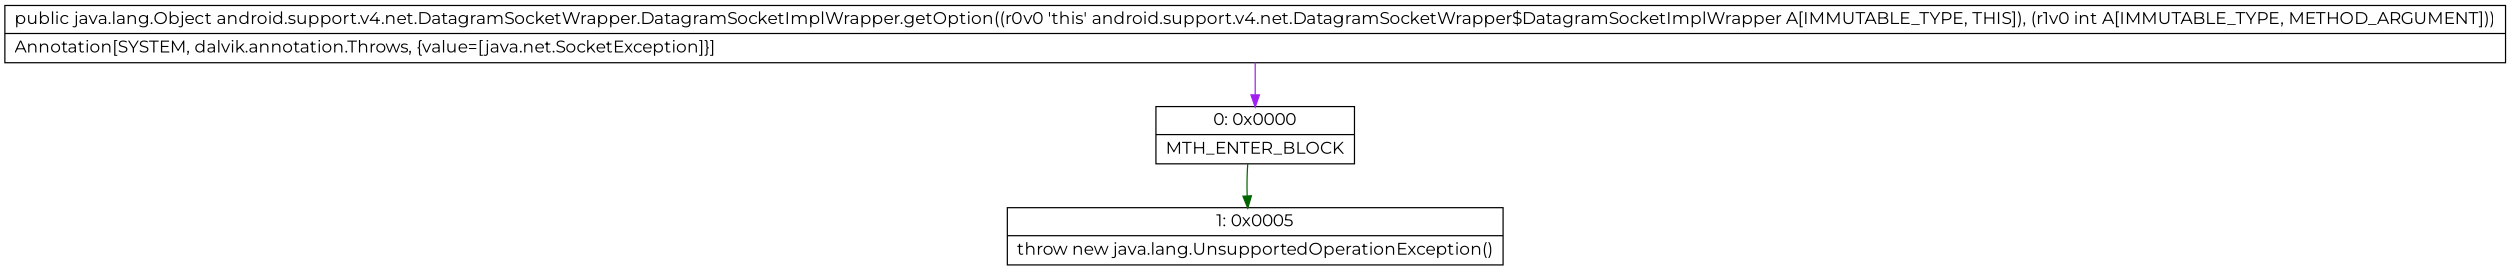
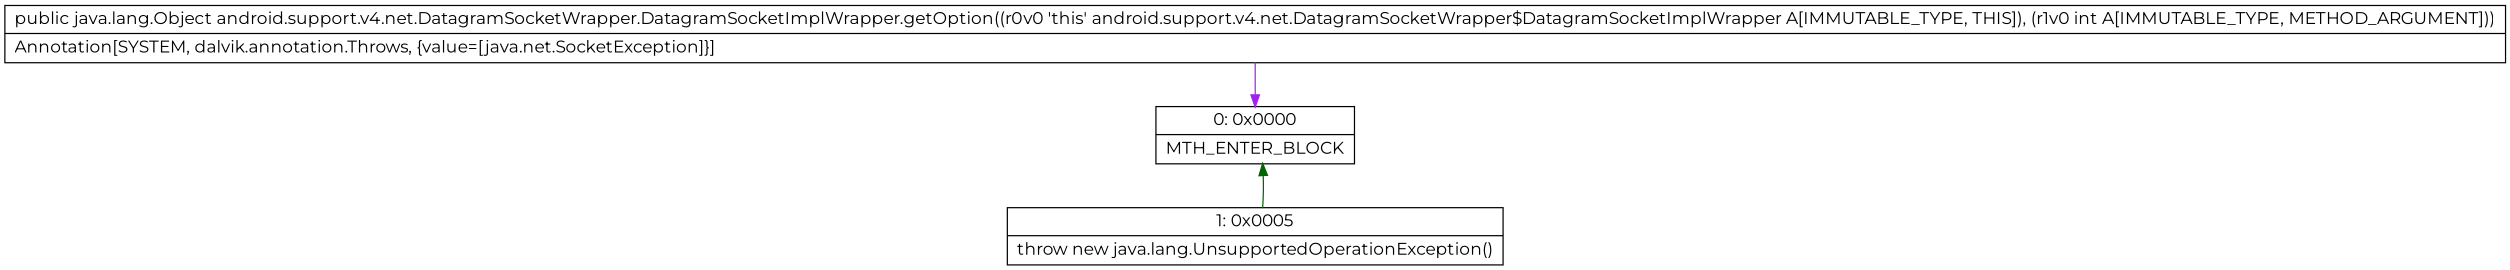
(1247, 180) -> (1263, 192)
